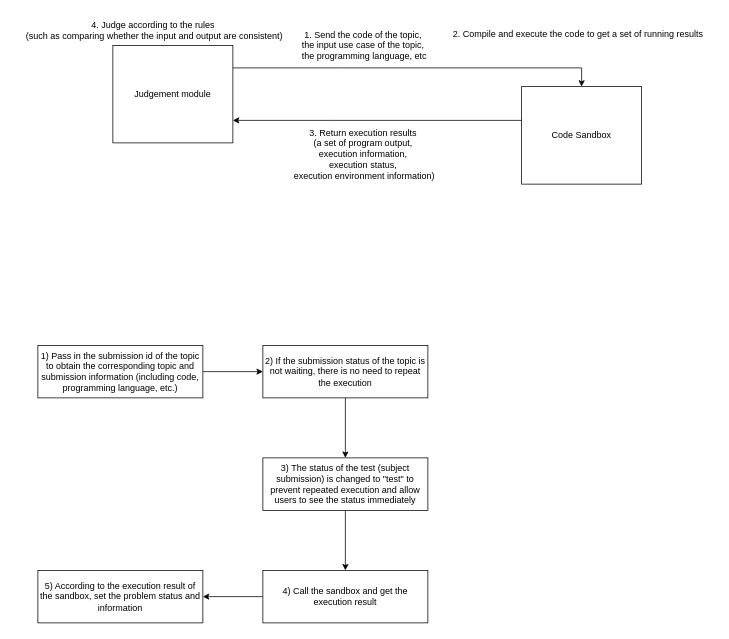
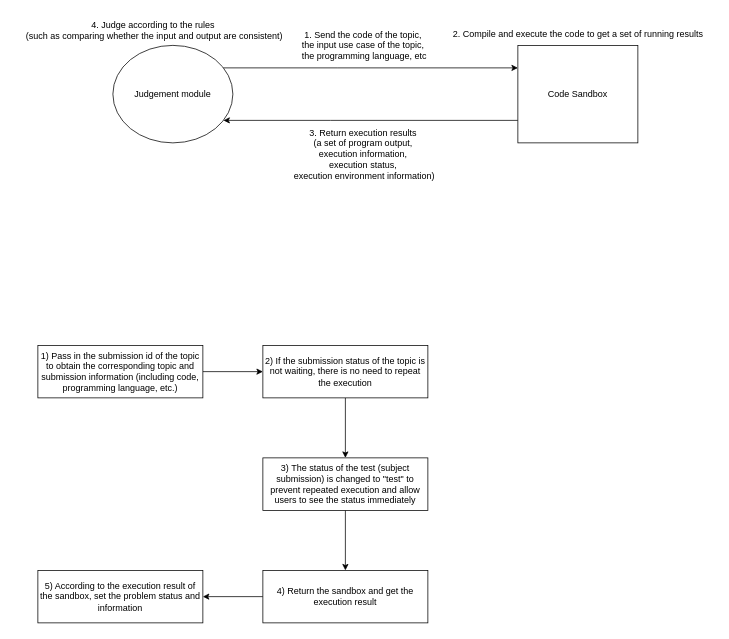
(173, 94) -> (173, 94)
(582, 135) -> (578, 94)
(345, 597) -> (345, 597)
